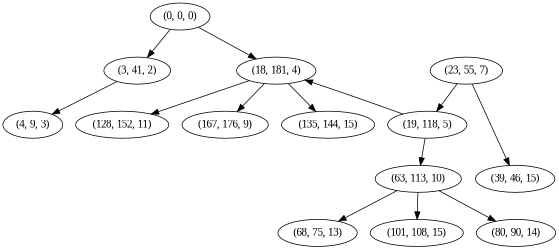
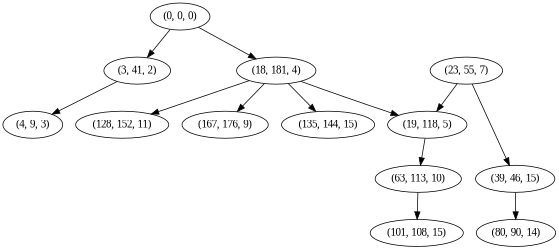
(358, 98) -> (346, 97)
(464, 204) -> (516, 202)
(318, 233) -> none
